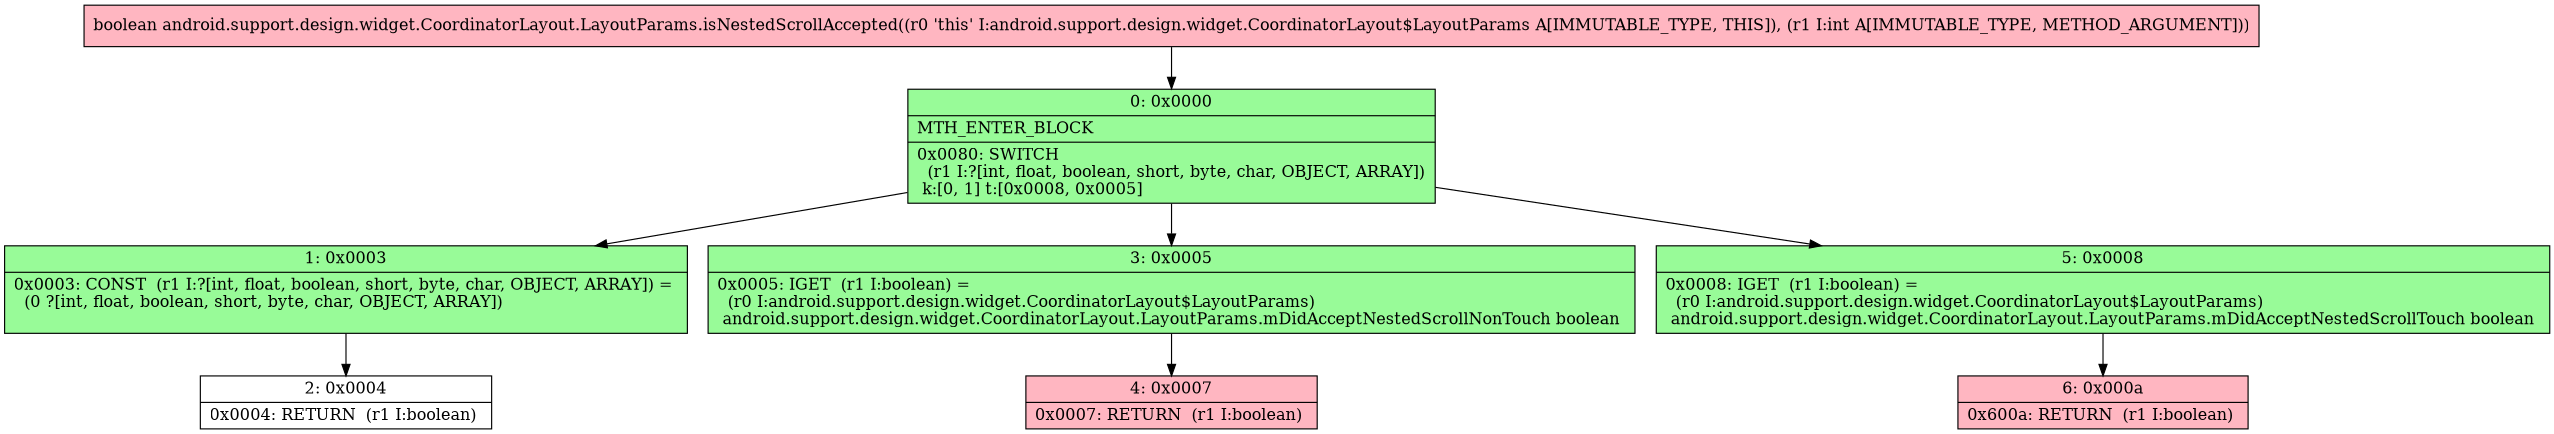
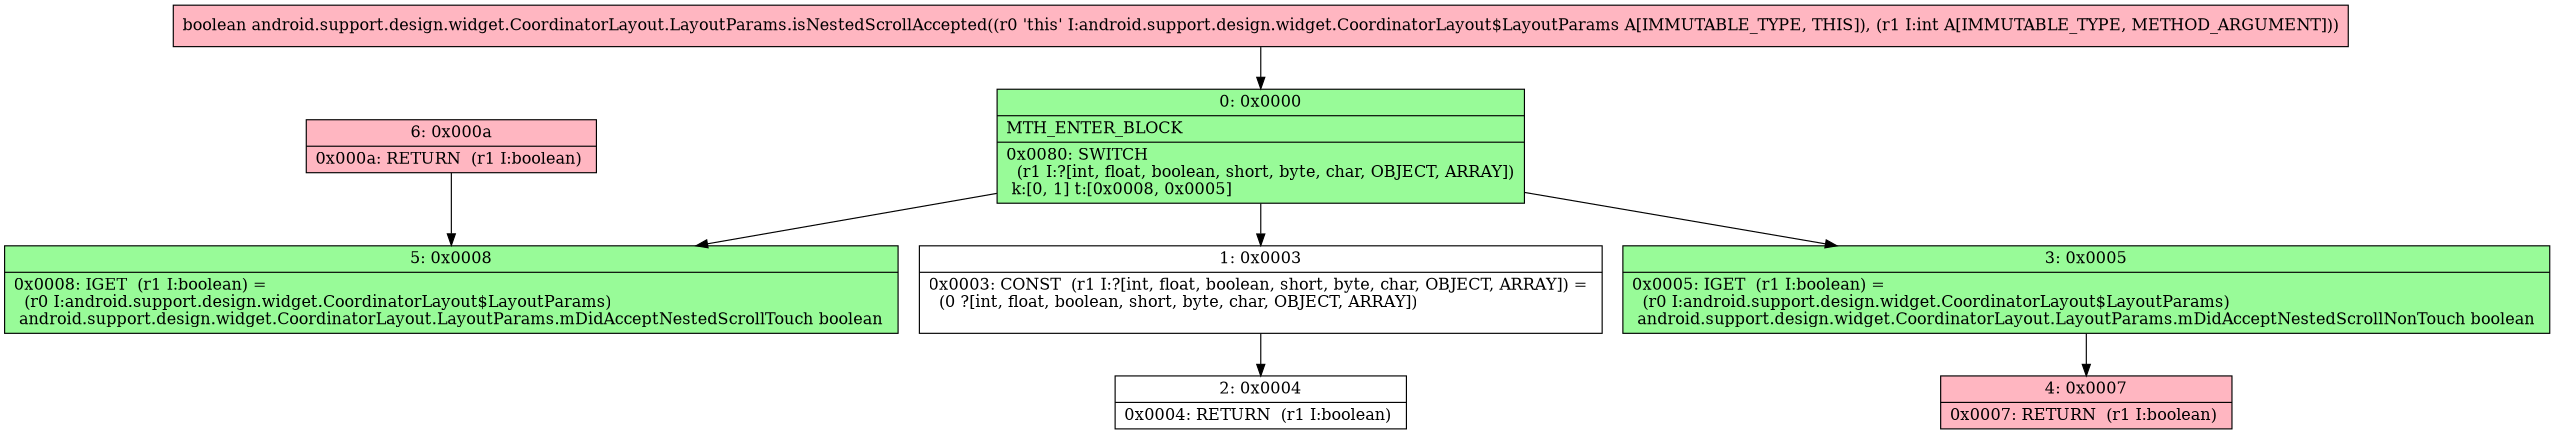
(346, 290) -> (1261, 290)
(2103, 349) -> (451, 203)
(2103, 415) -> (451, 159)
